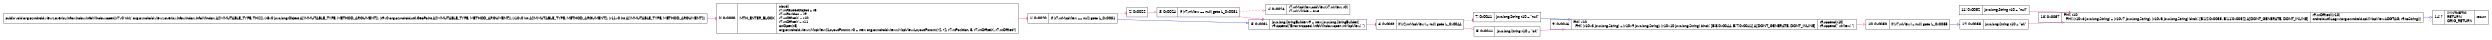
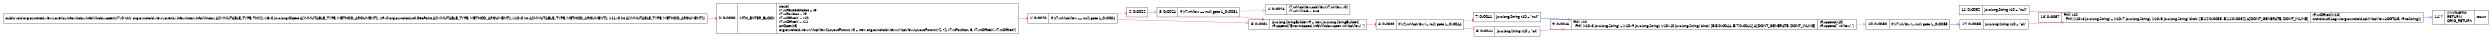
(2049, 12) -> (2049, 12)
(1182, 21) -> (1182, 21)
(1860, 24) -> (1860, 24)
